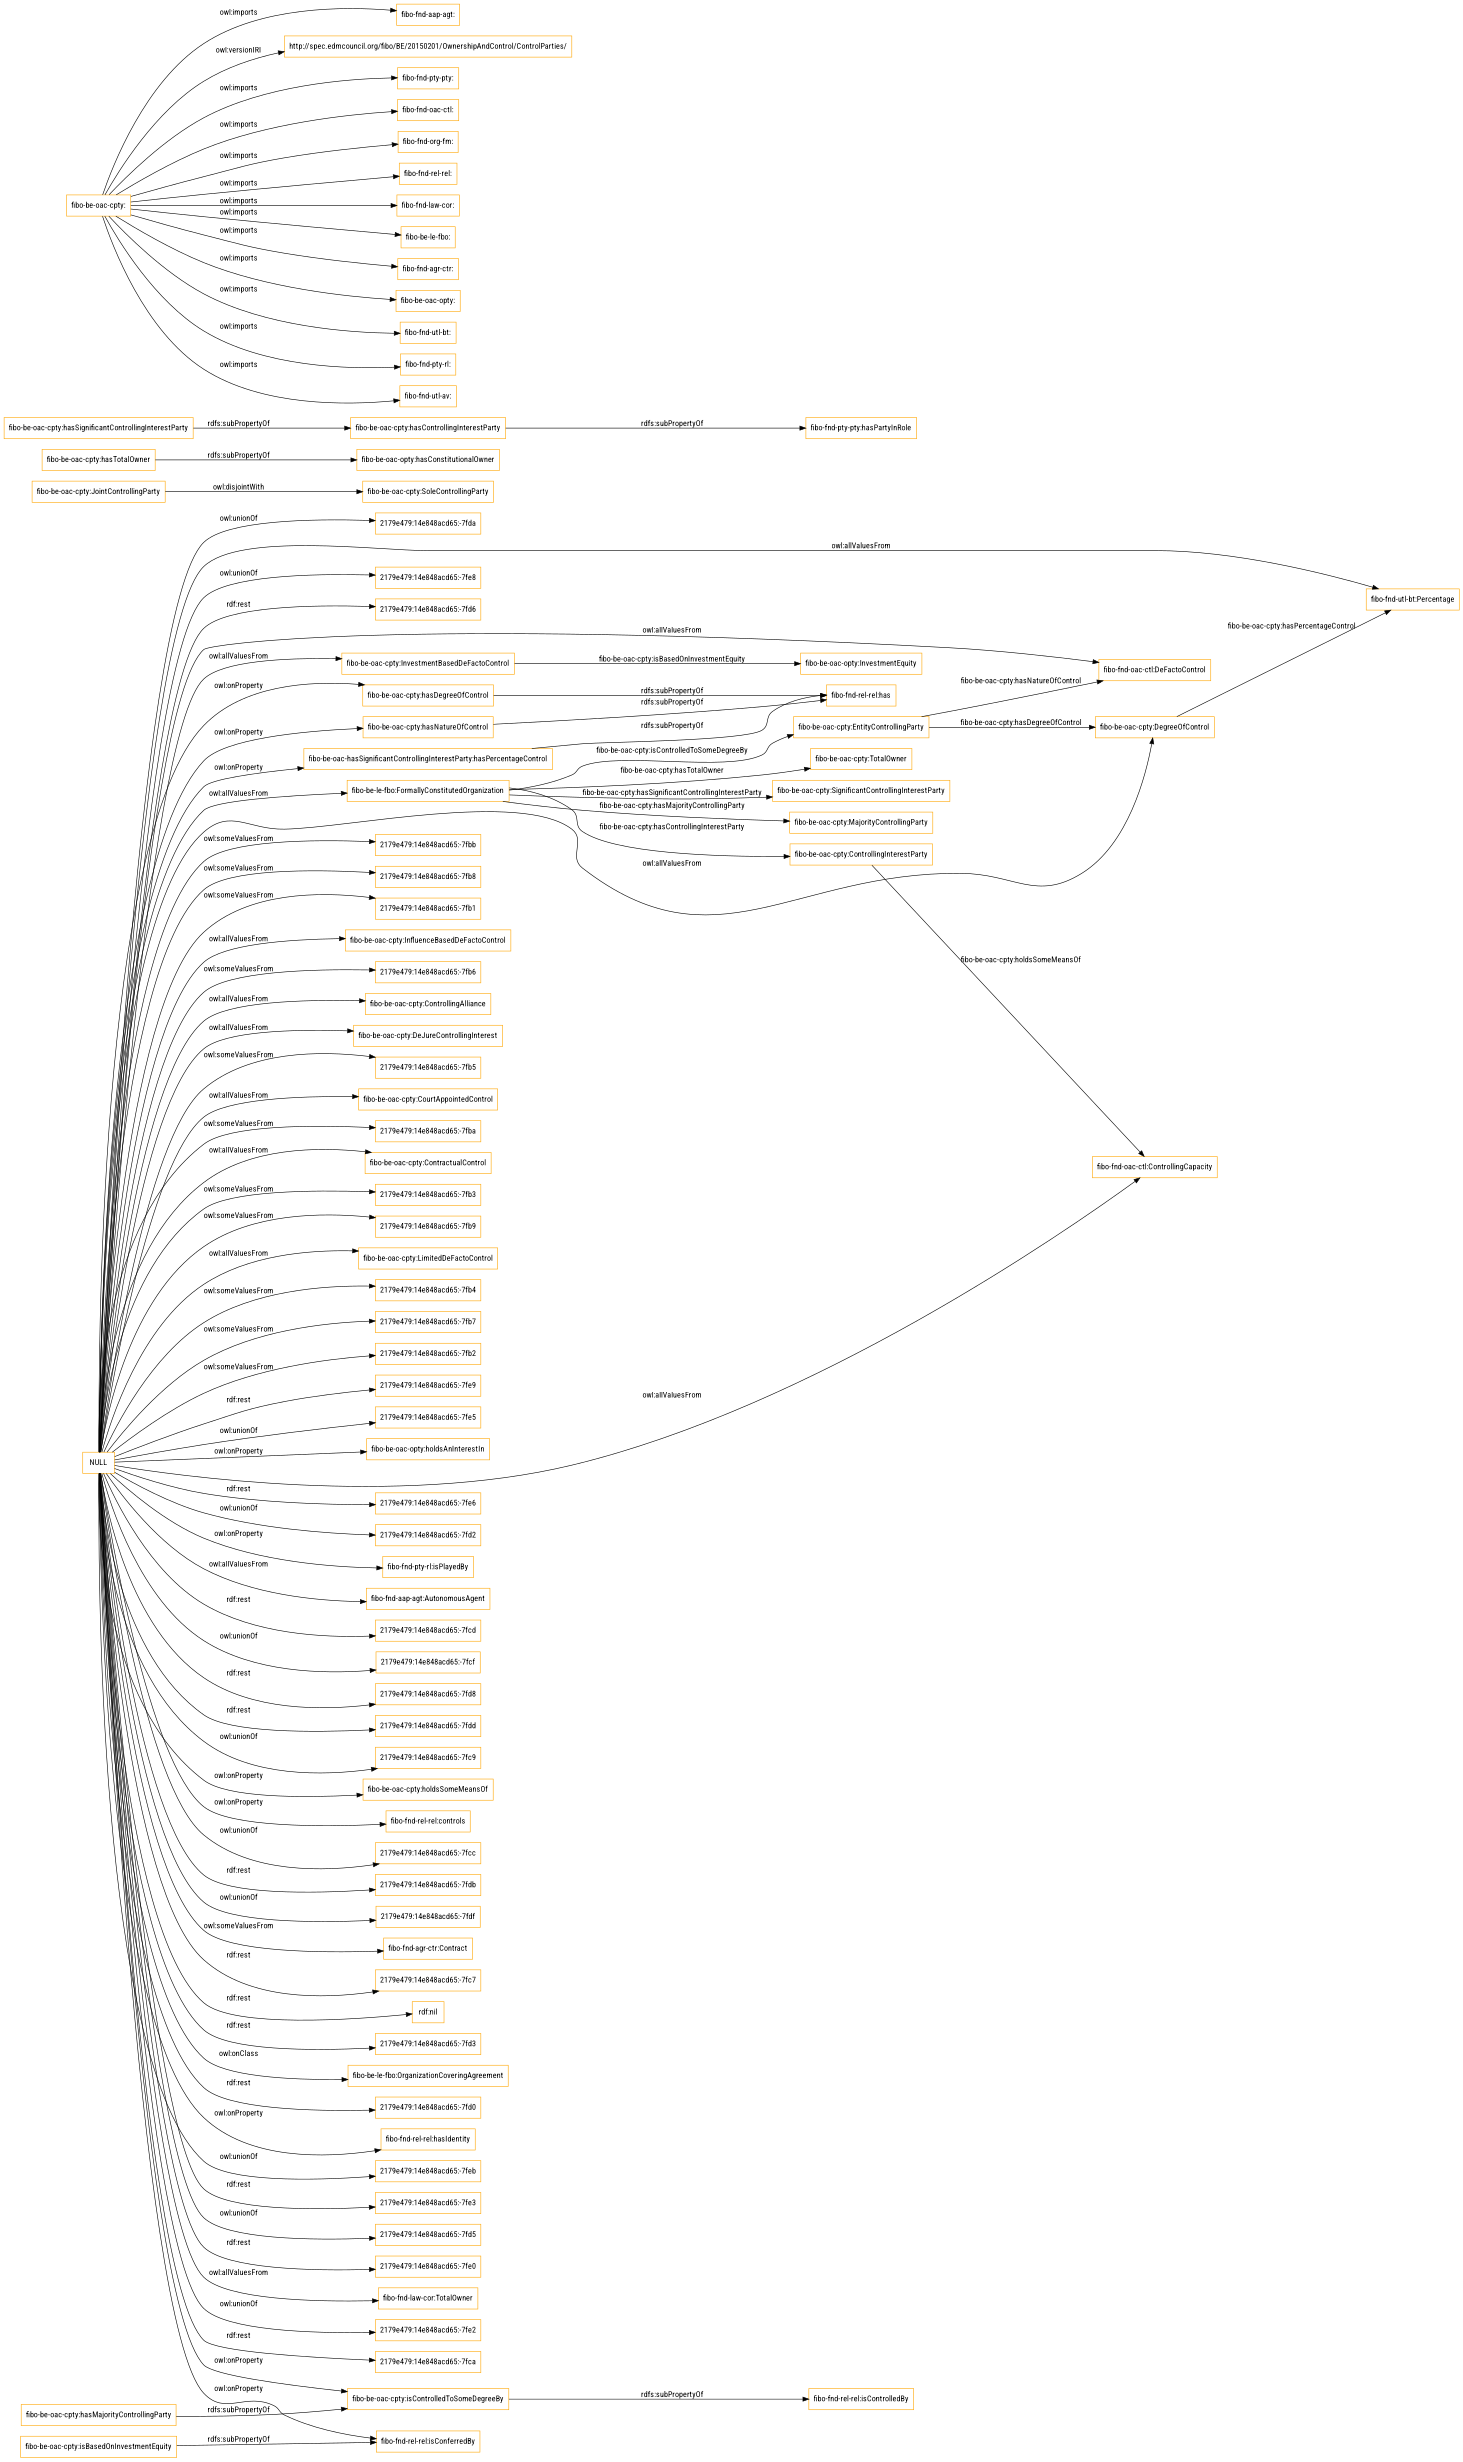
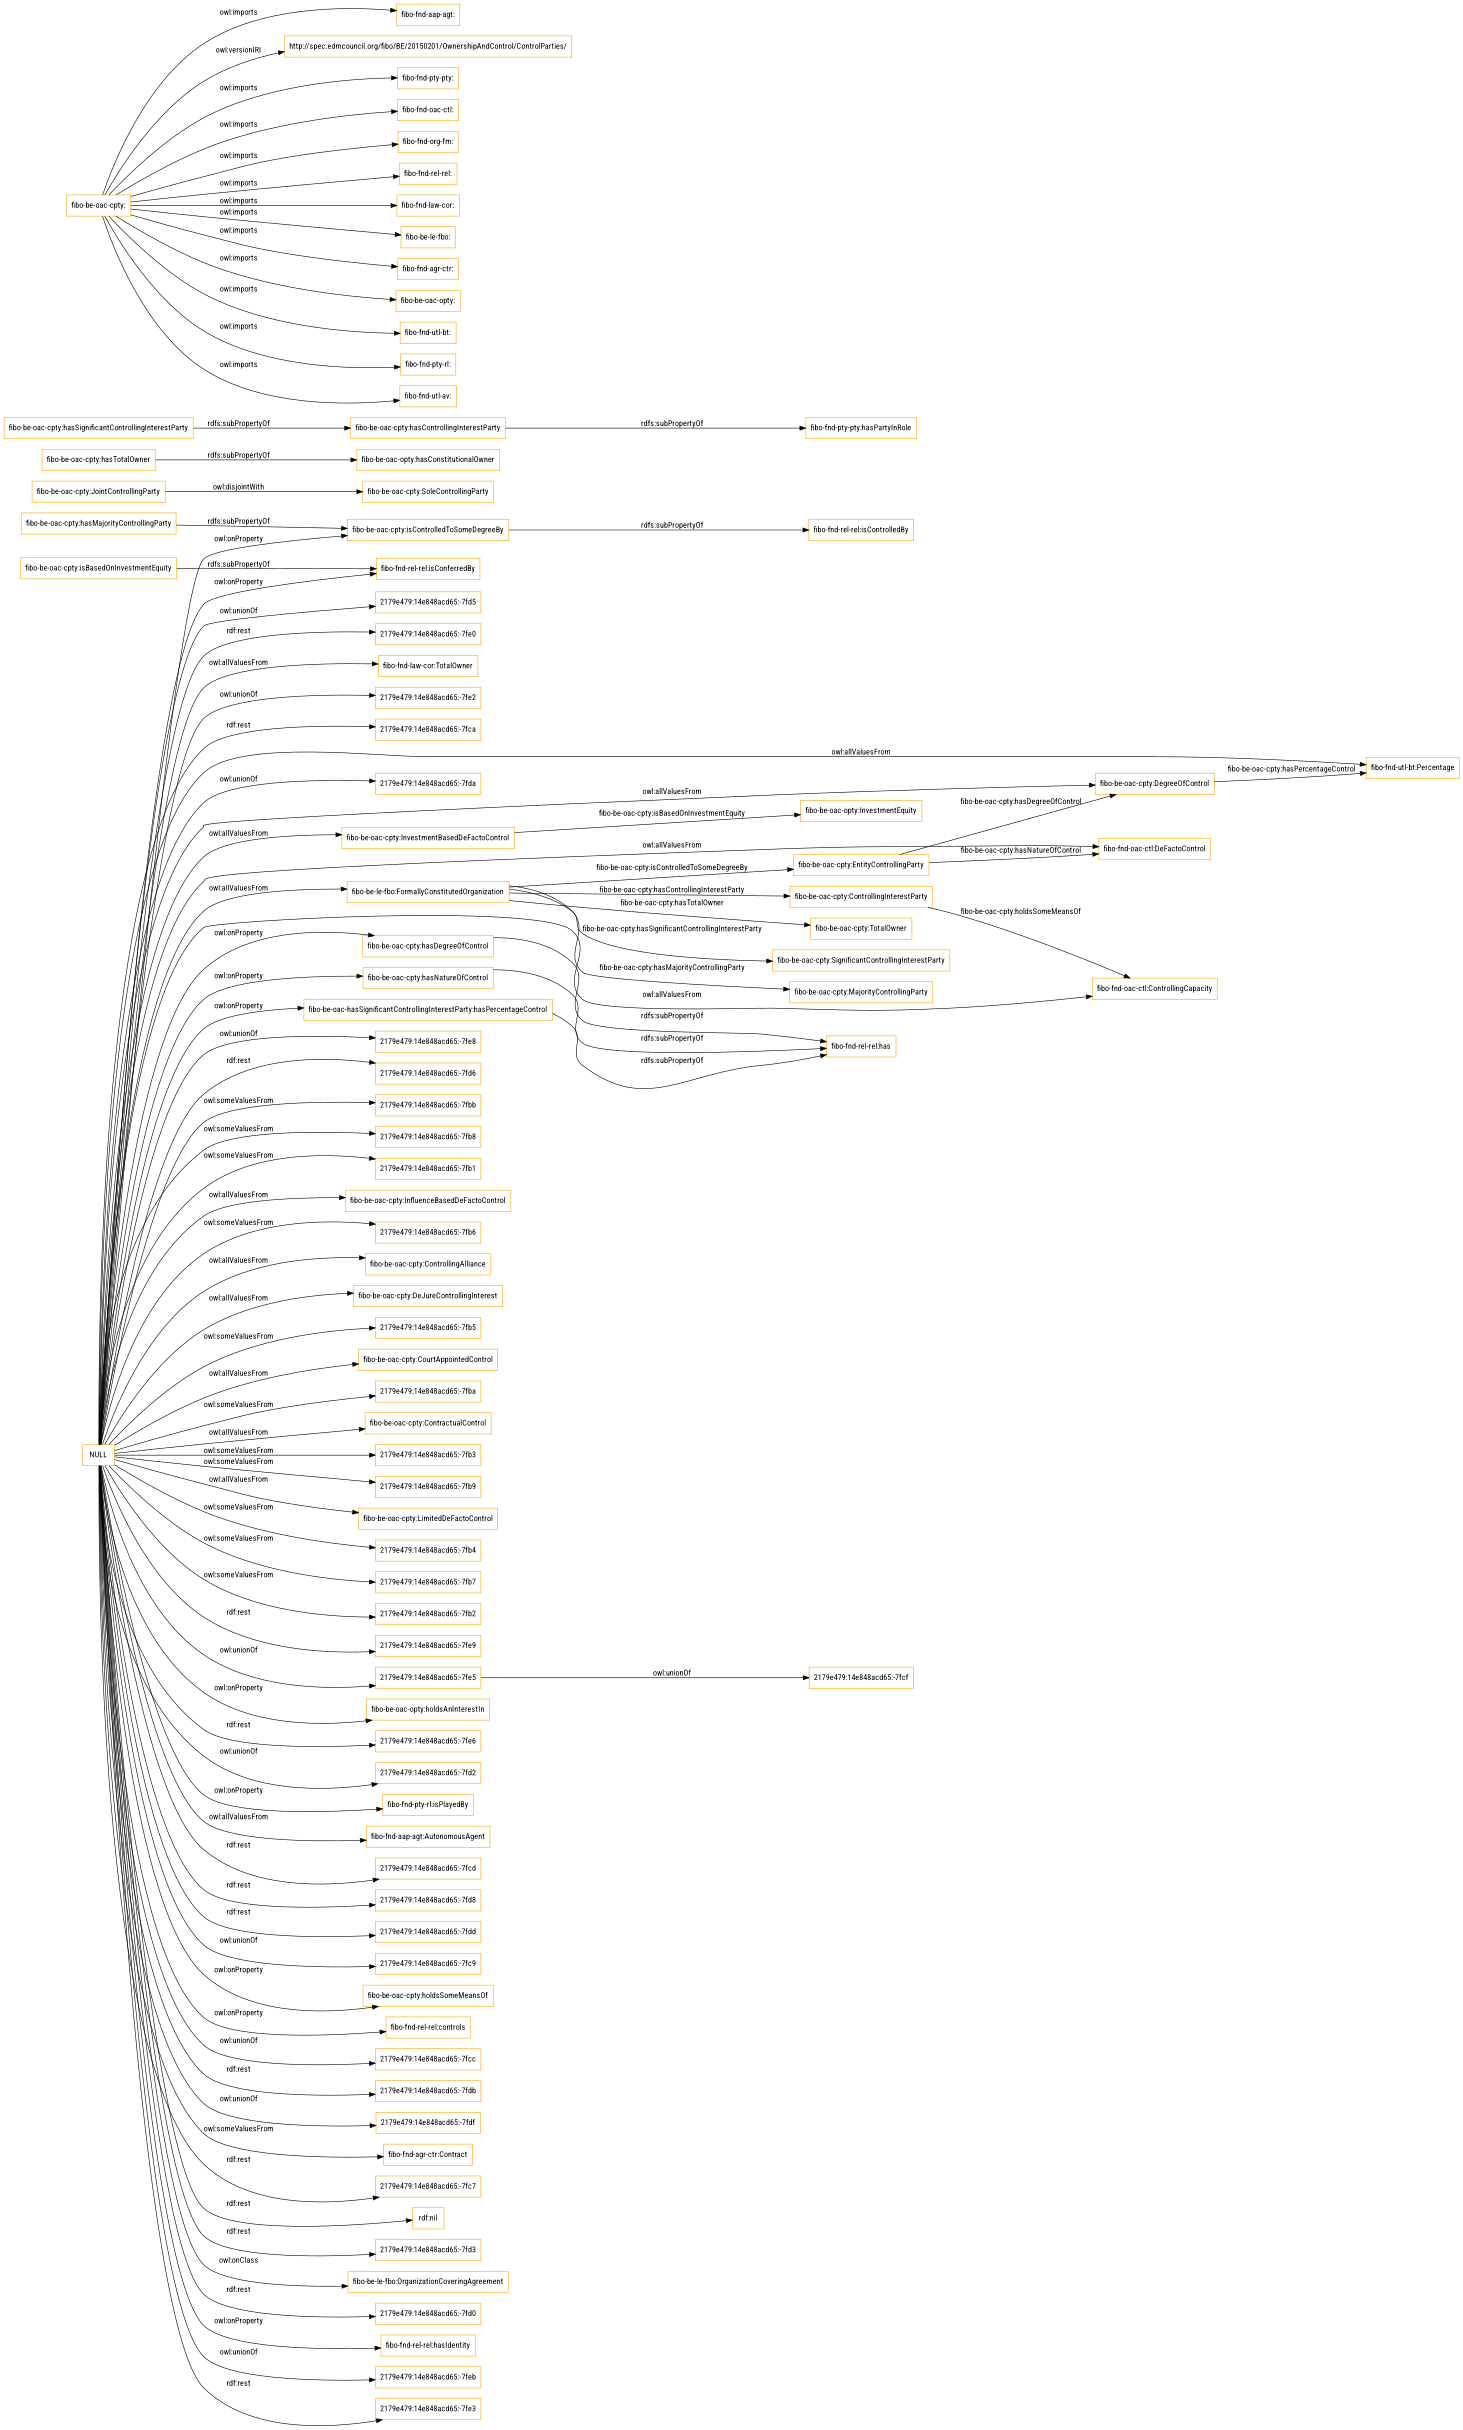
(193, 1632) -> (642, 1678)
